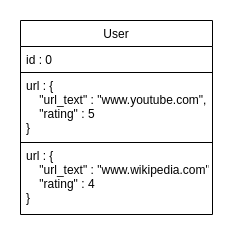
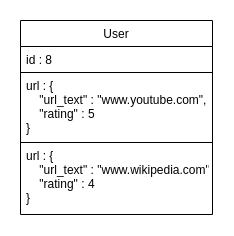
(40, 60) -> (40, 60)
